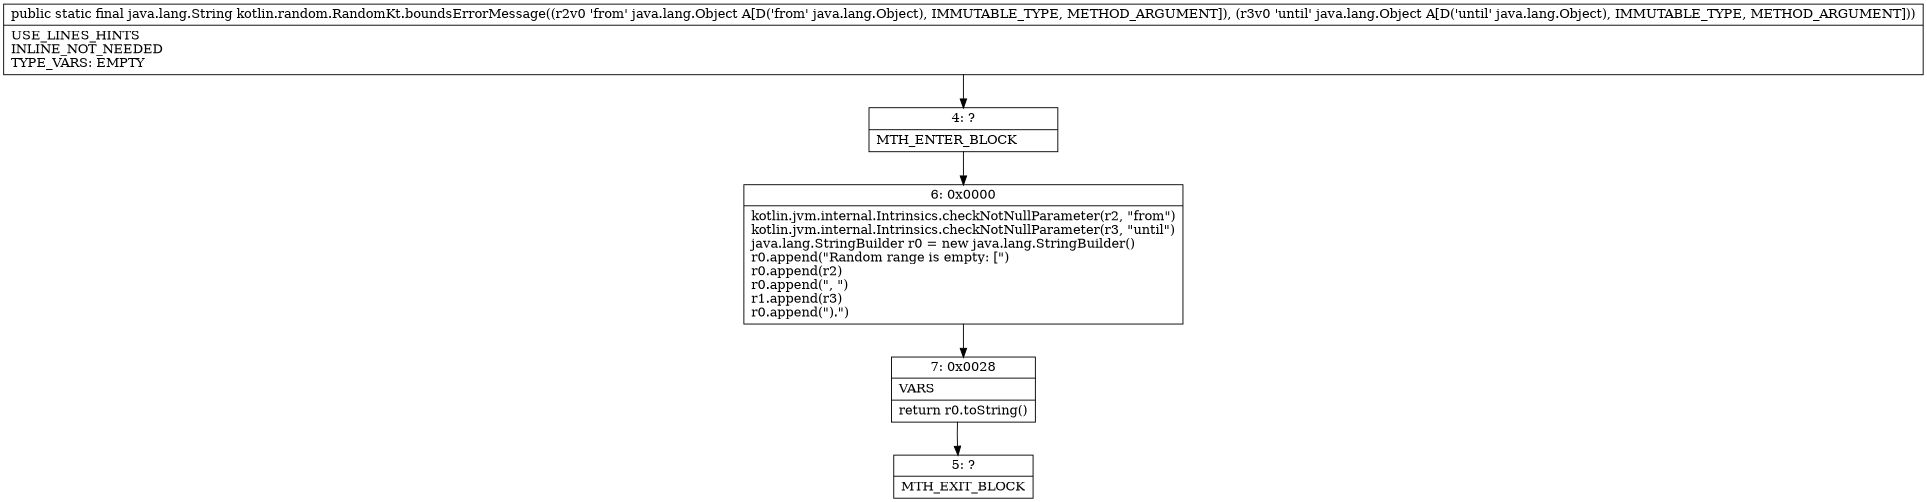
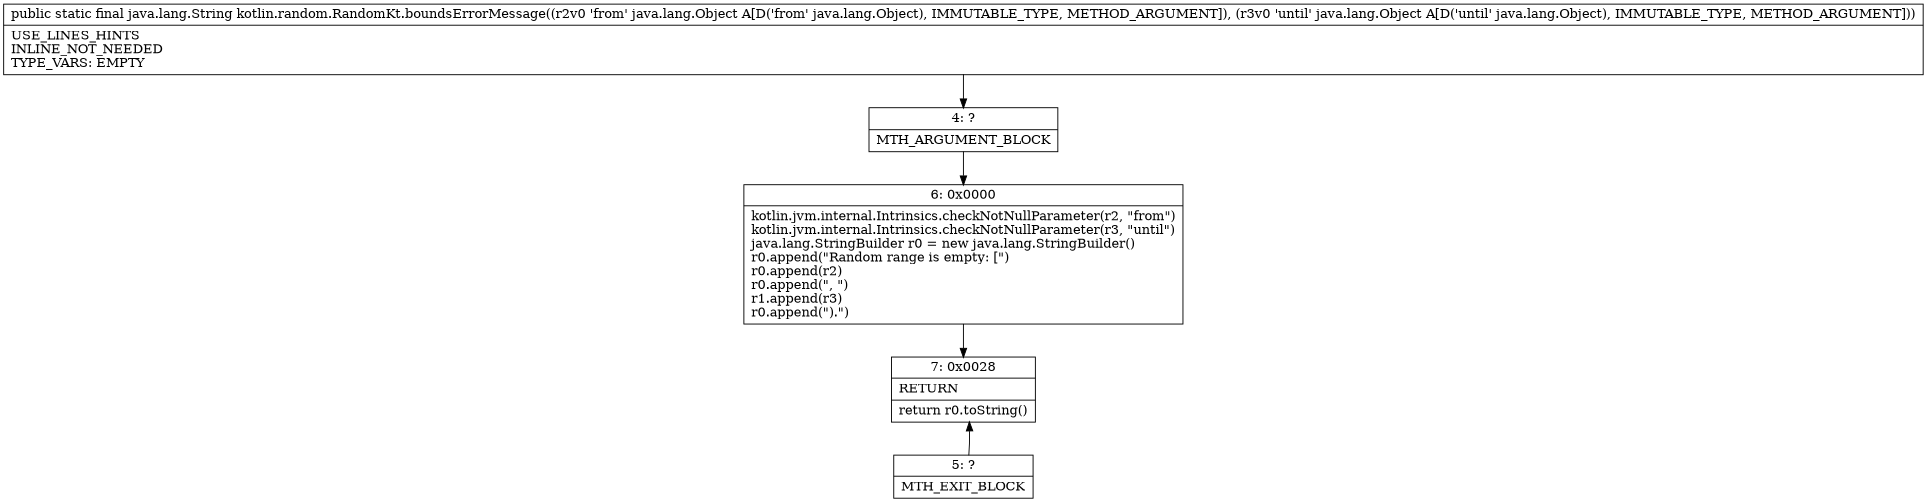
(947, 140) -> (963, 140)
(917, 389) -> (929, 389)
(957, 434) -> (969, 443)
